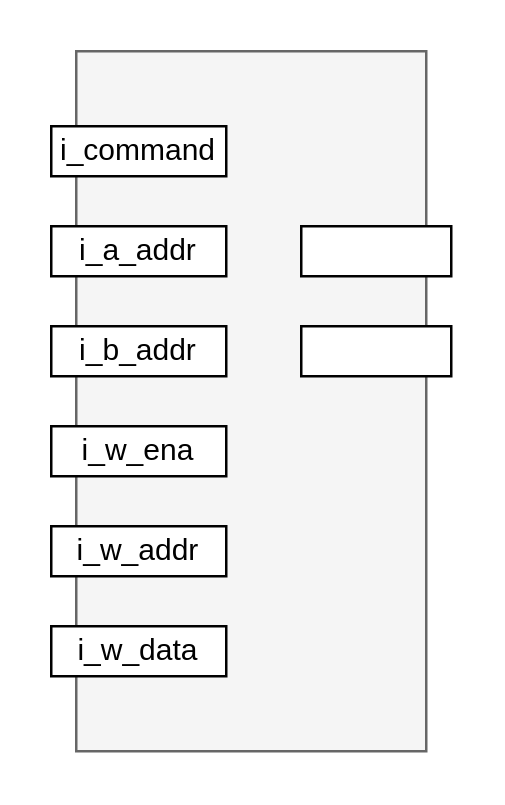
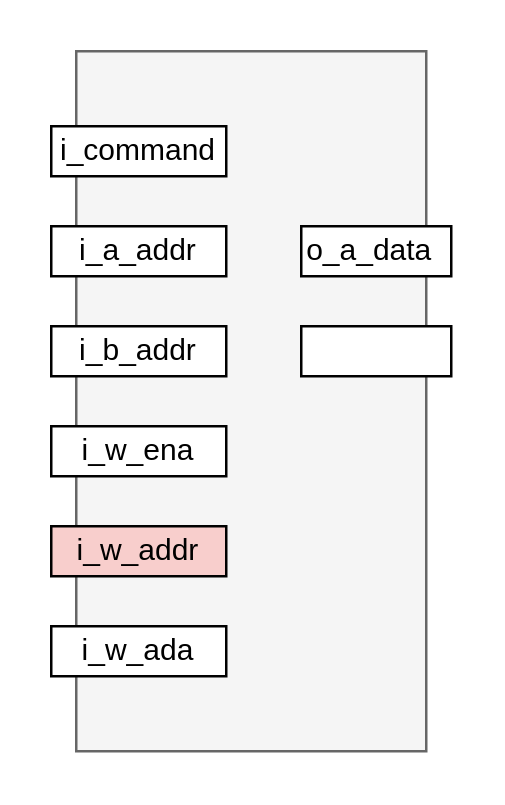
none -> (370, 251)
(139, 551) -> (139, 551)
(139, 651) -> (139, 651)
